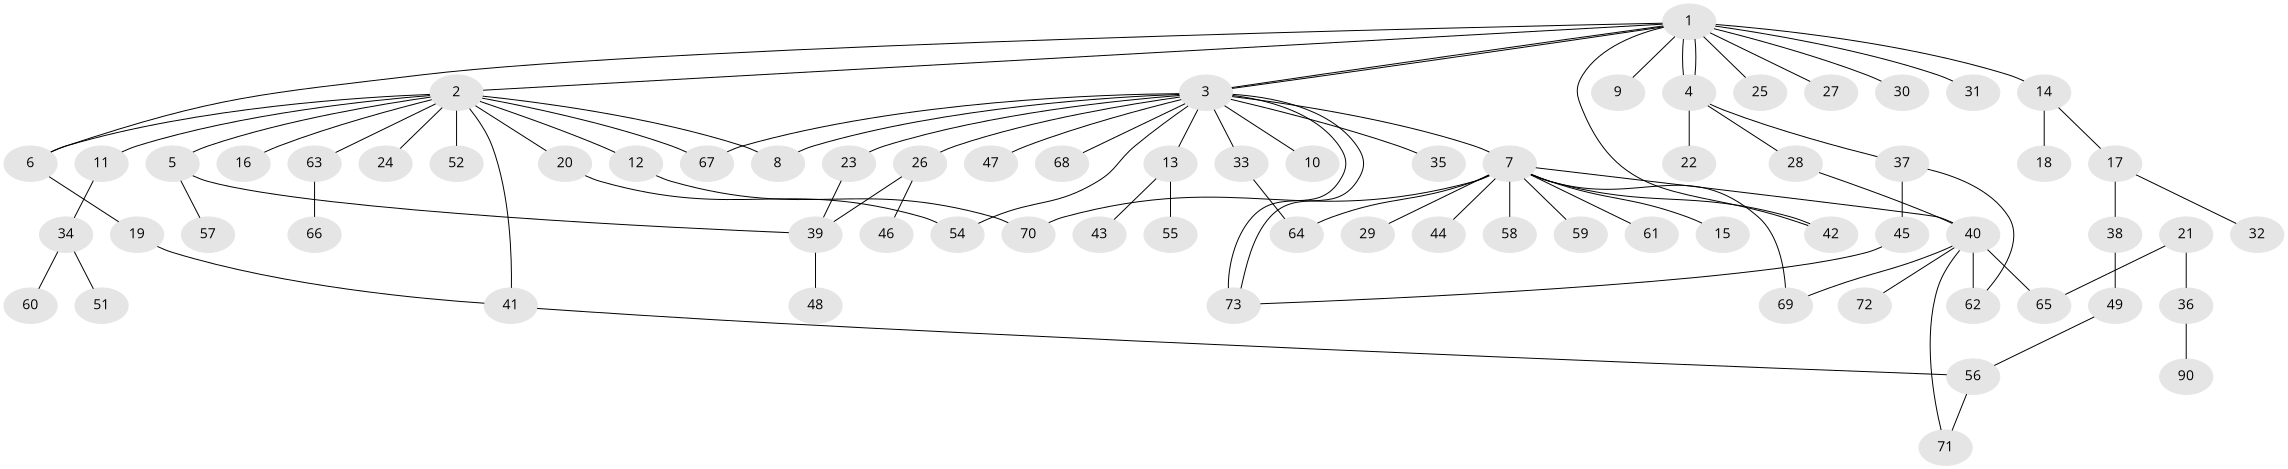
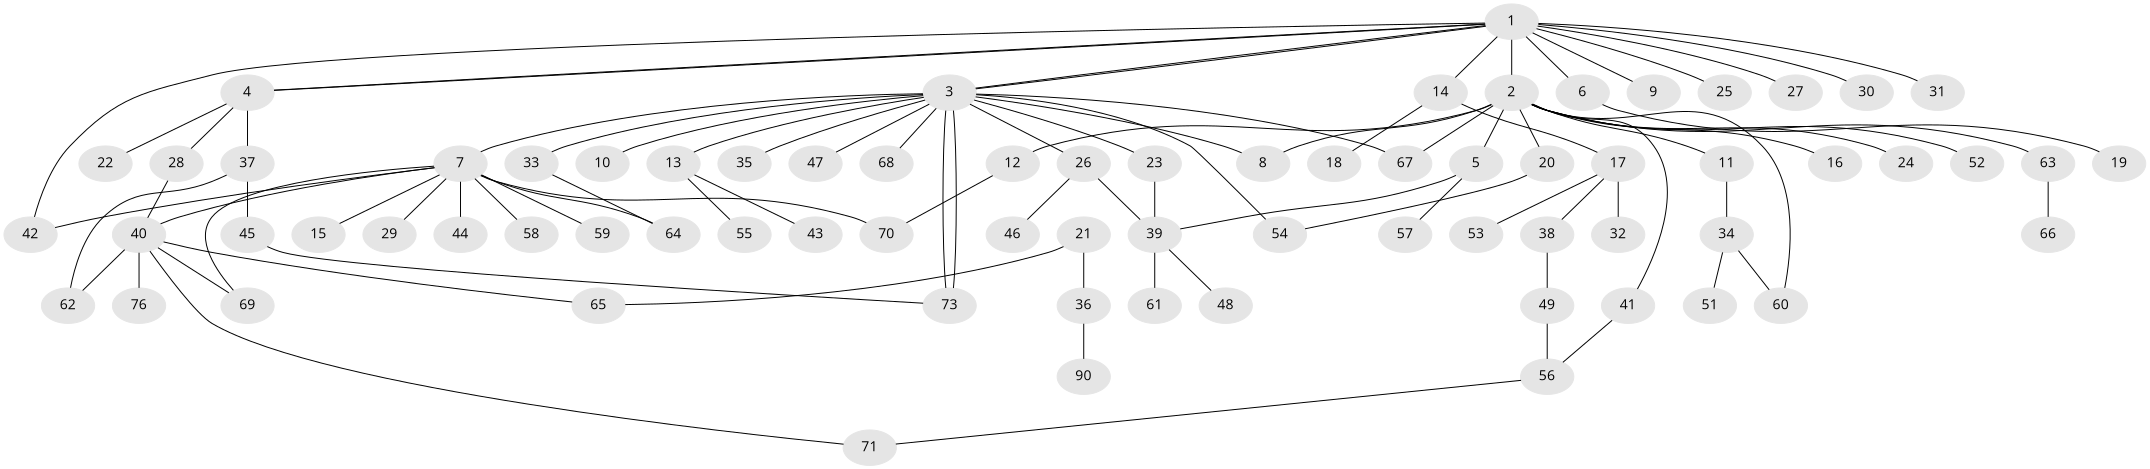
(238, 111) -> (1724, 120)
(1581, 199) -> (1155, 270)
none -> (1476, 235)
(319, 285) -> none
(1865, 306) -> (139, 306)
